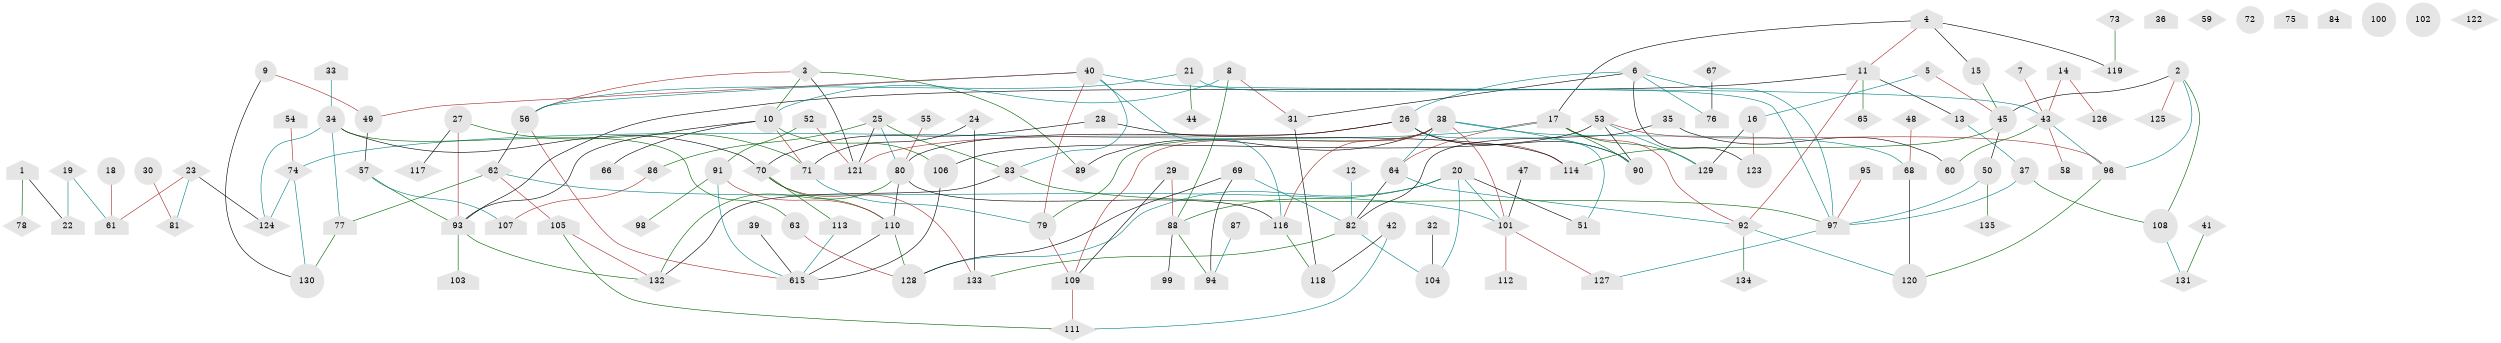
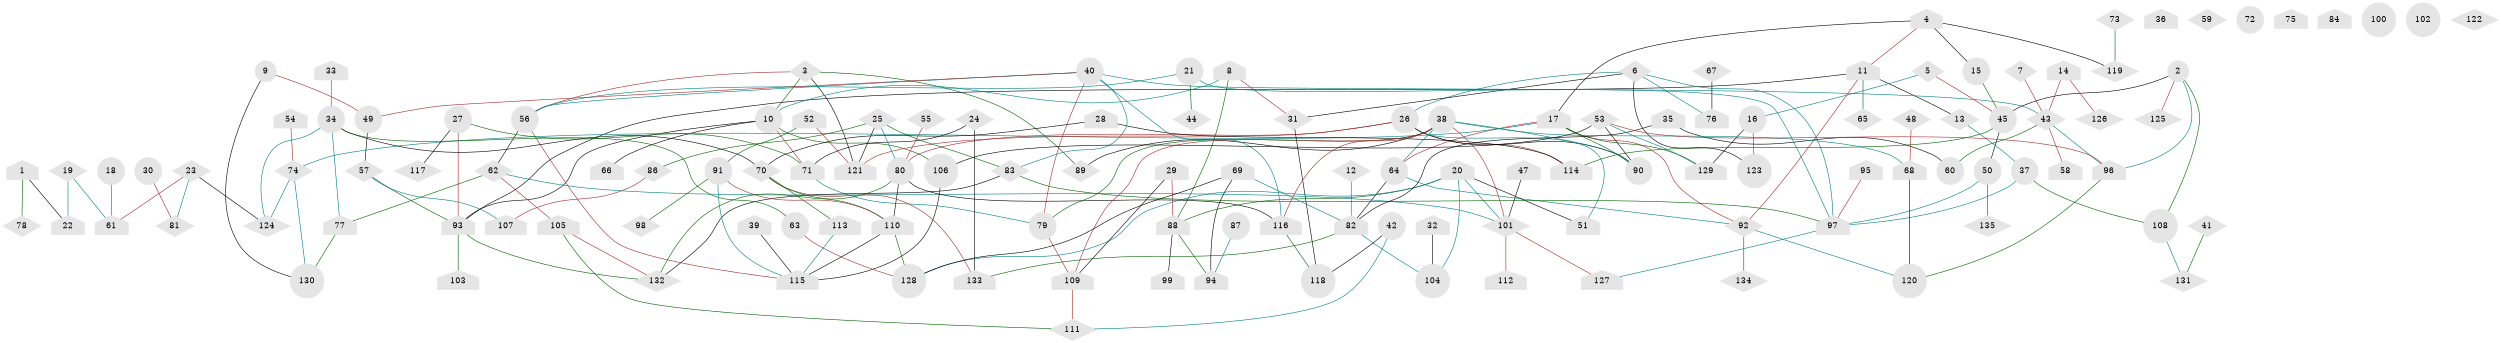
(1149, 134) -> (1149, 134)
(798, 281) -> (798, 281)
